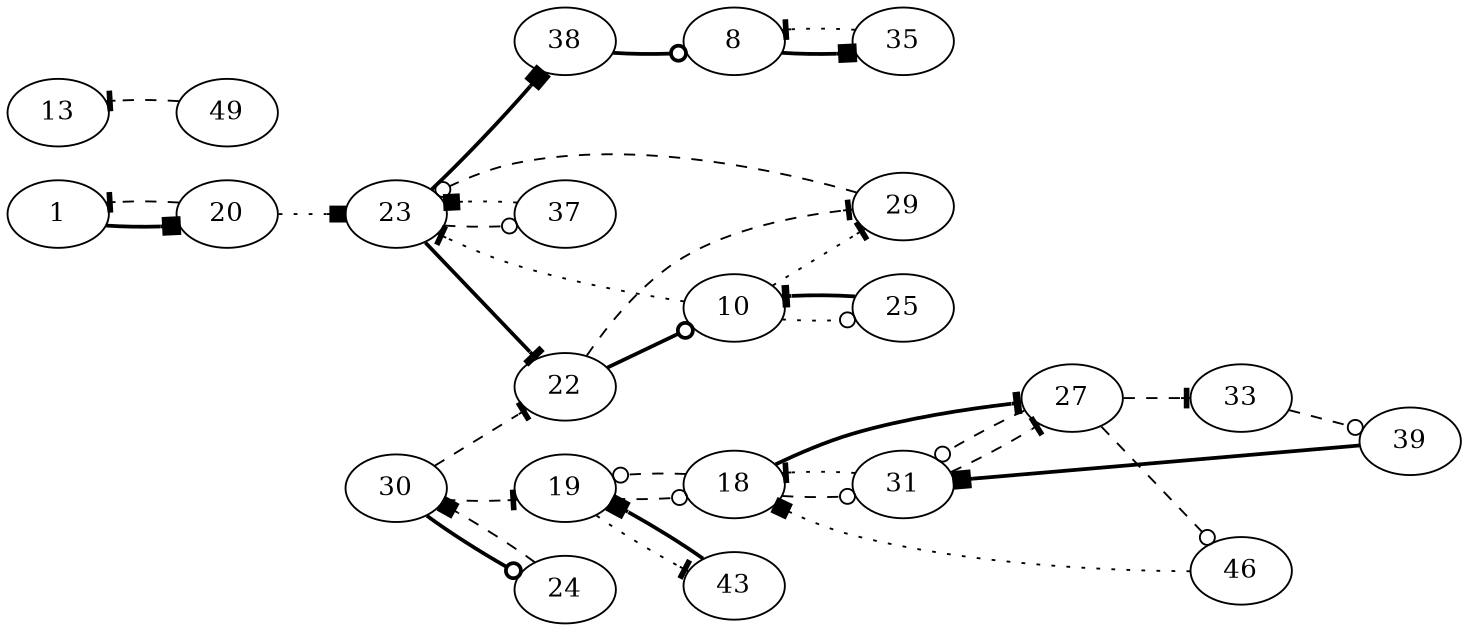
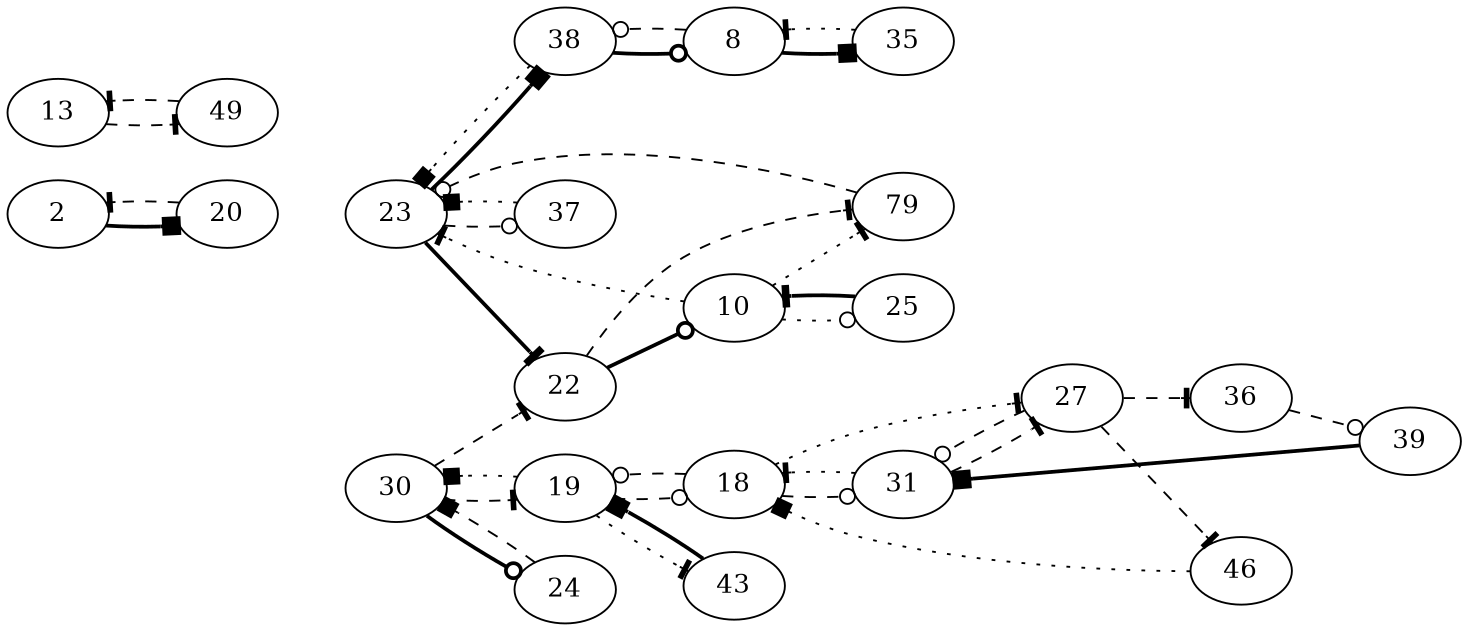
none -> (657, 29)
none -> (138, 125)
(903, 207) -> (903, 207)
(58, 214) -> (58, 214)
(303, 214) -> (479, 116)
(1241, 398) -> (1241, 398)
(891, 424) -> (891, 424)
none -> (490, 476)
(1154, 481) -> (1154, 481)
